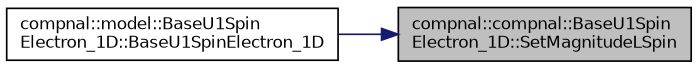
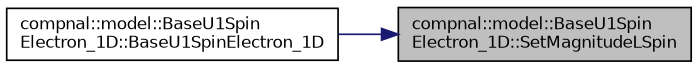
(545, 34) -> (545, 34)
